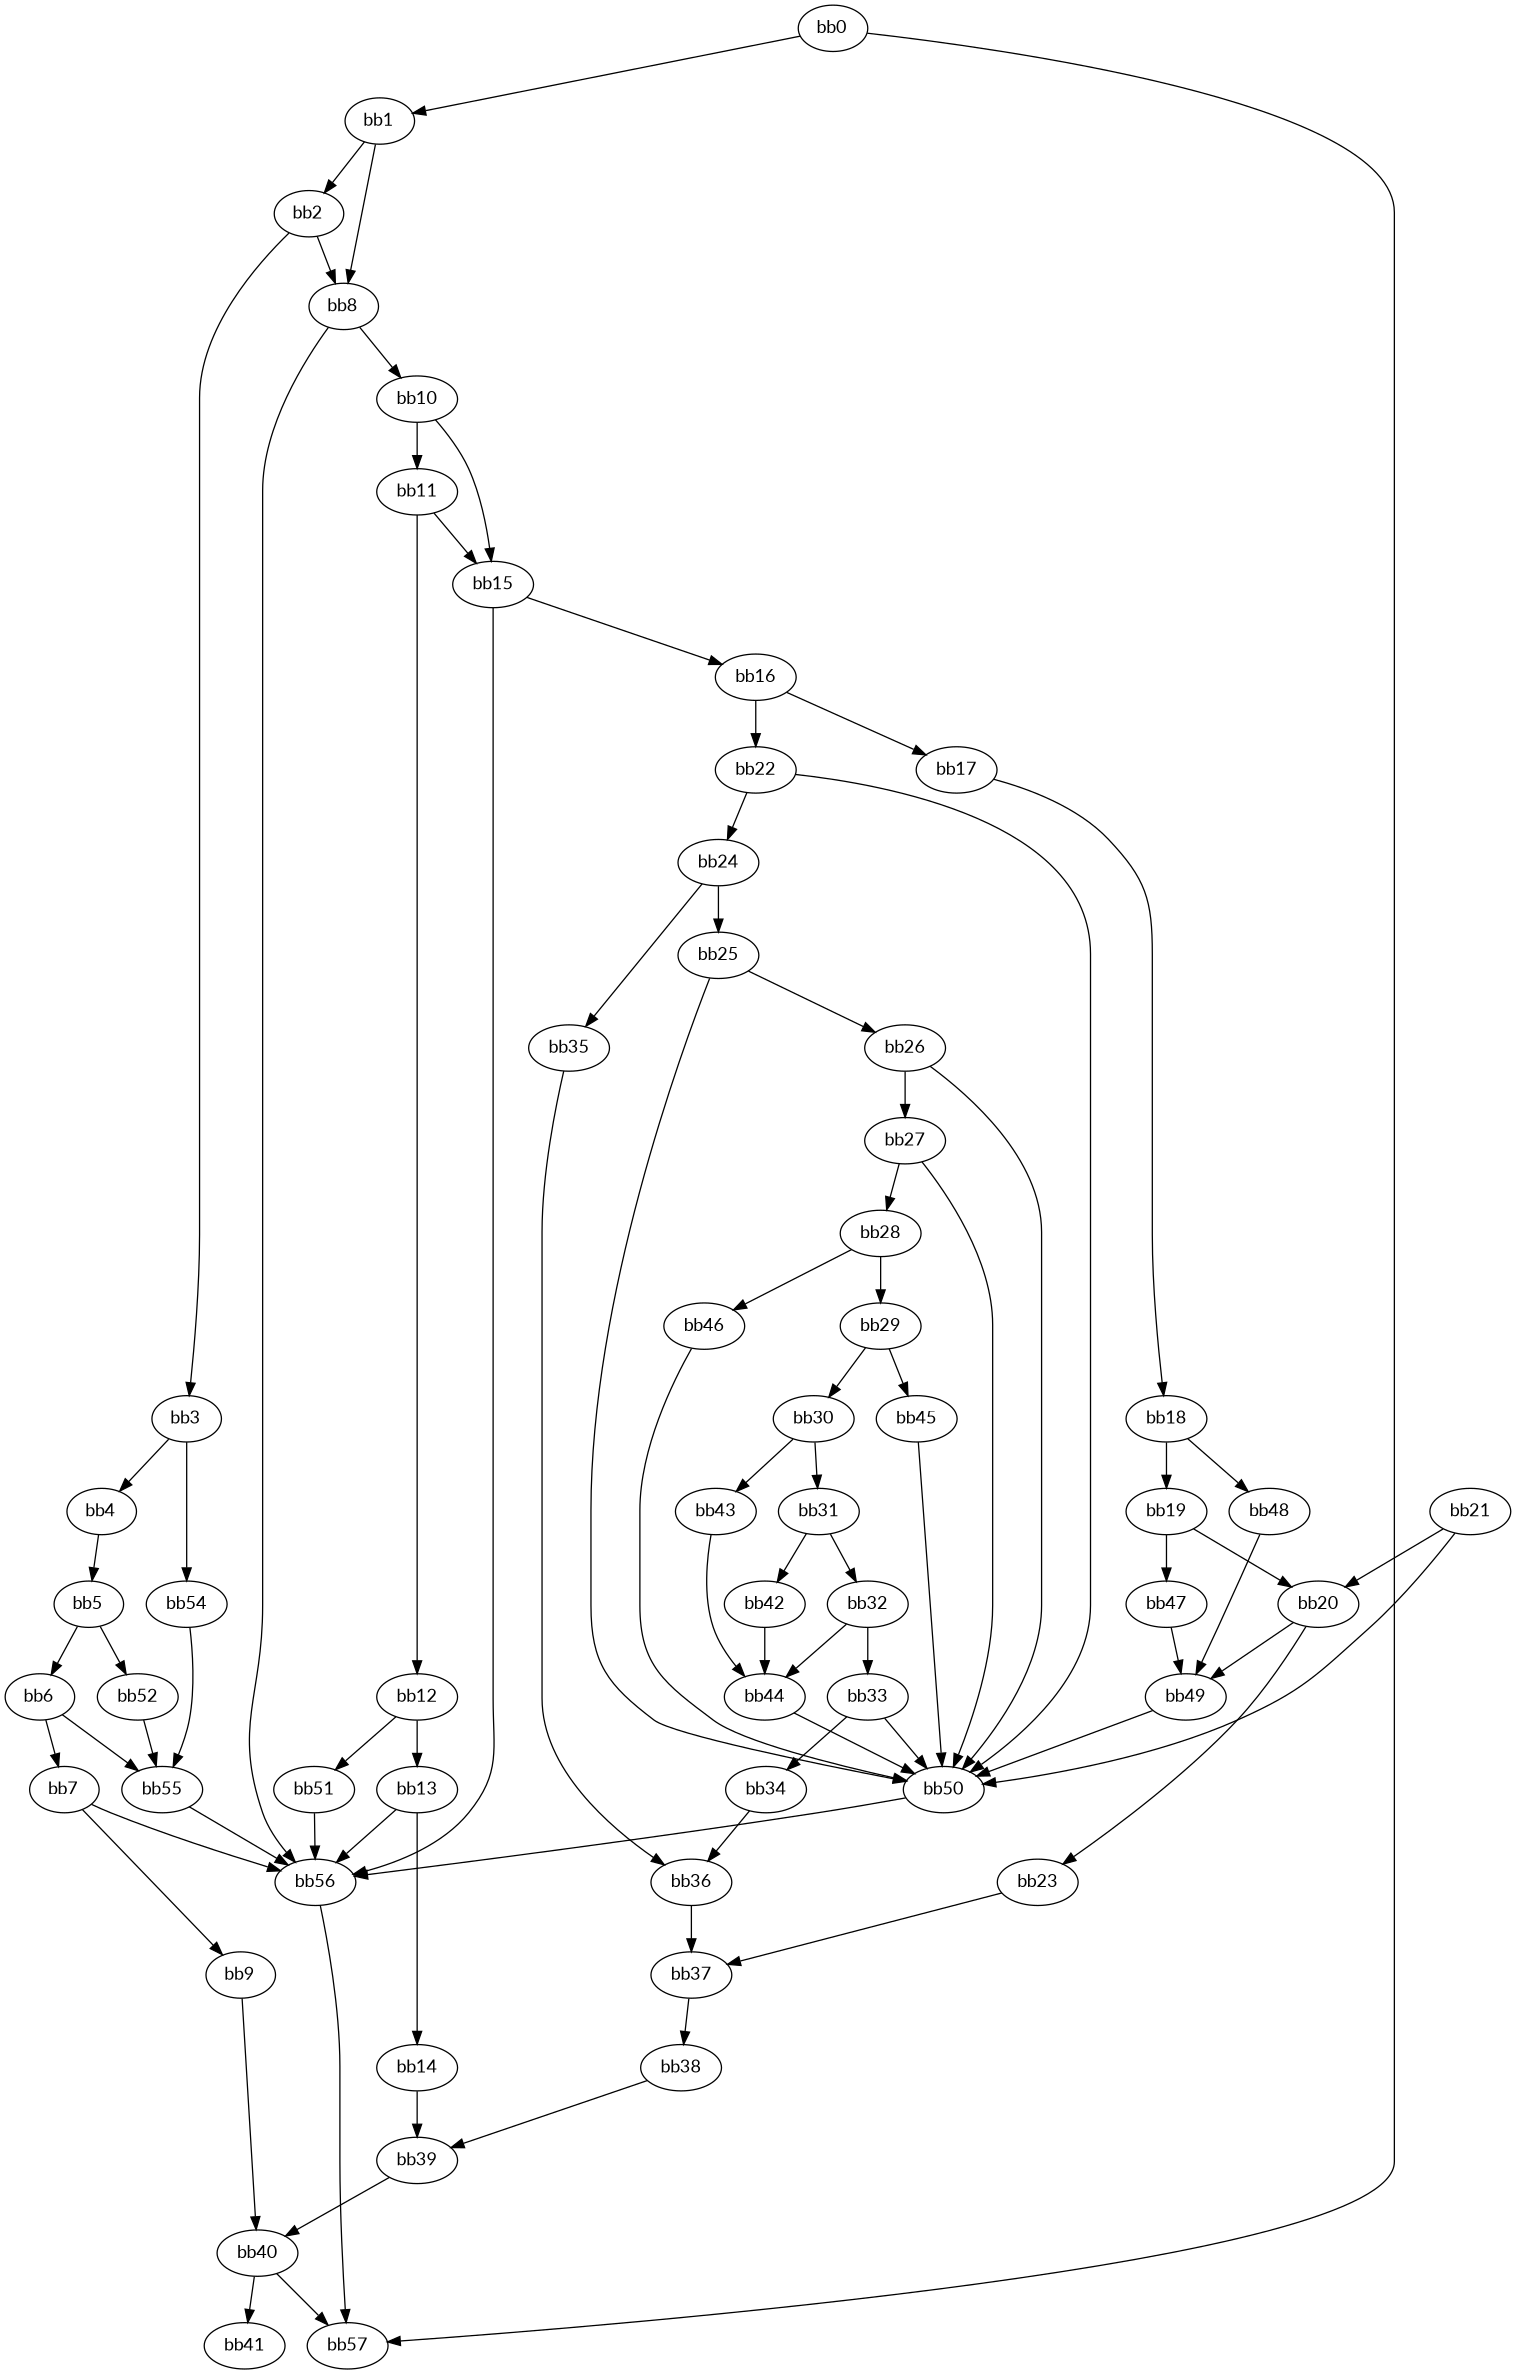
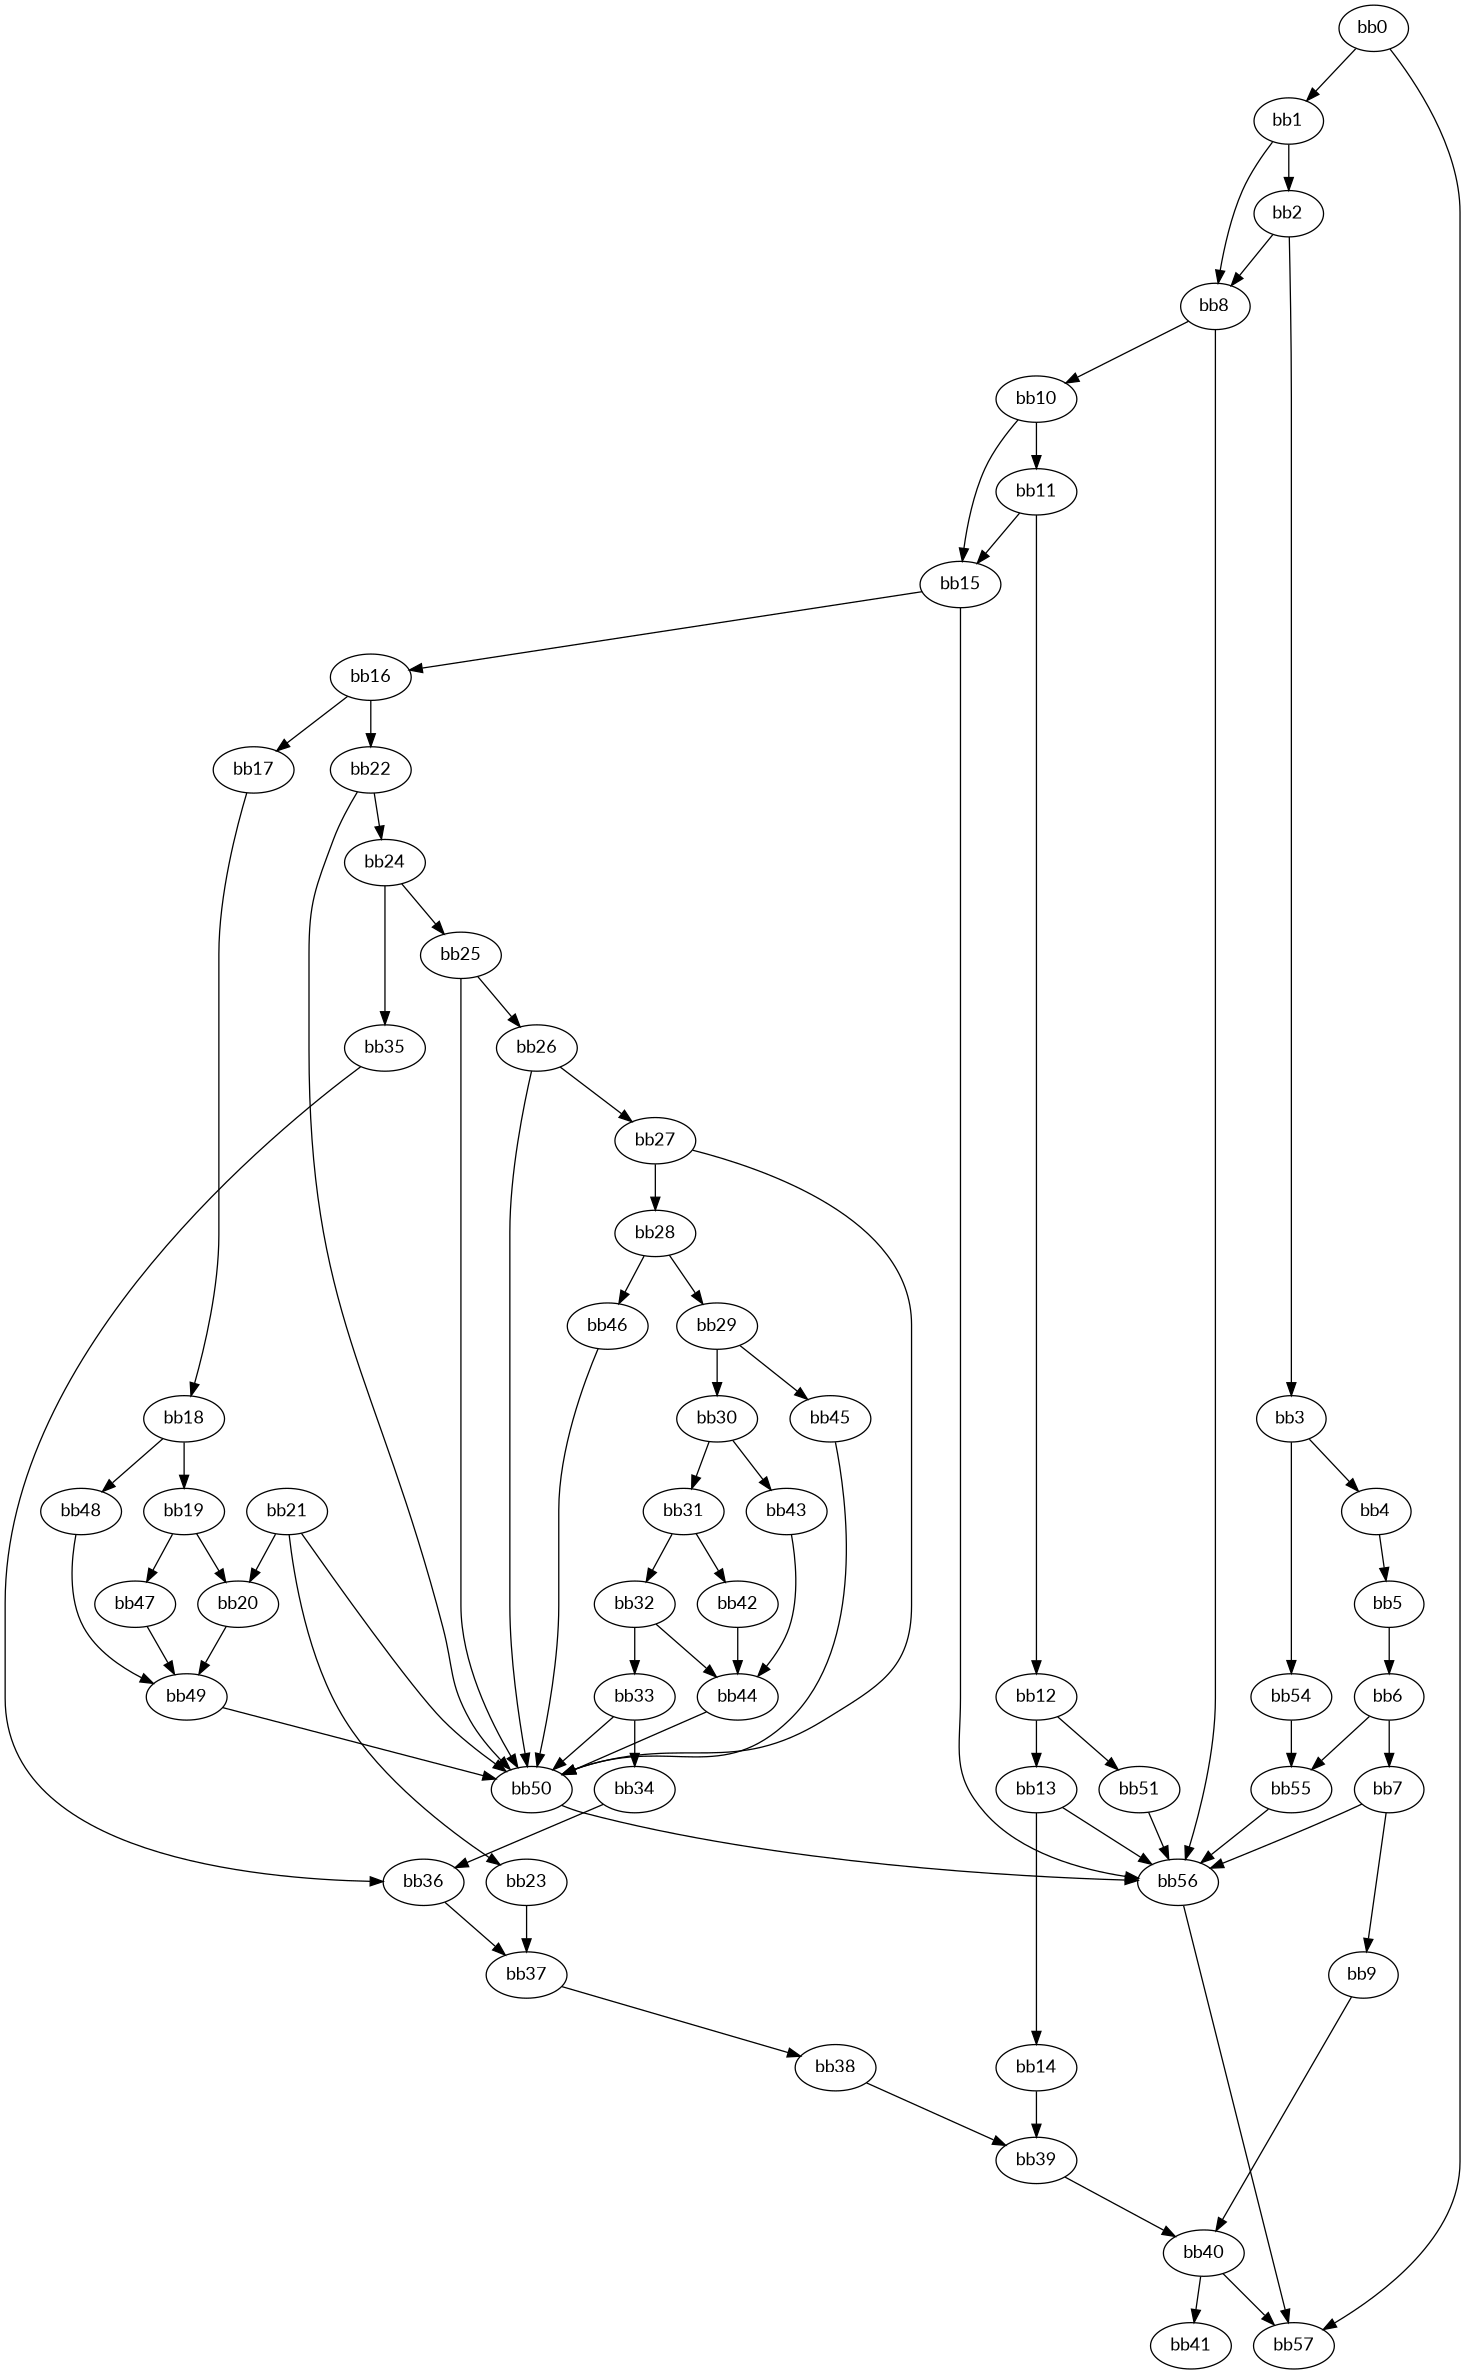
(138, 1697) -> none
(1203, 1754) -> (347, 1722)
